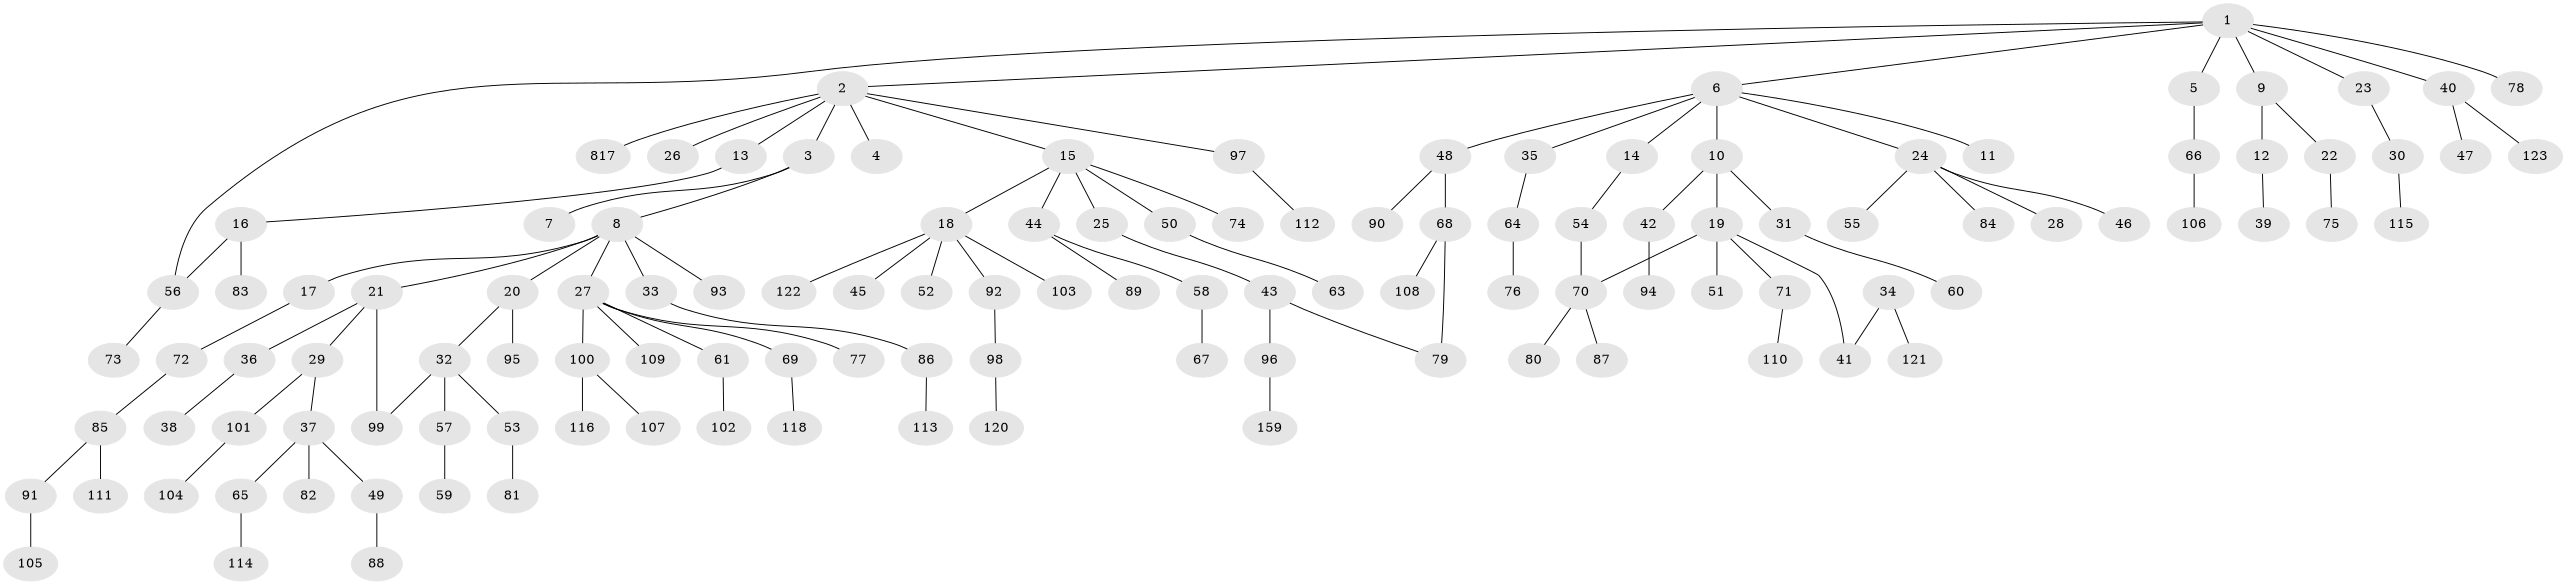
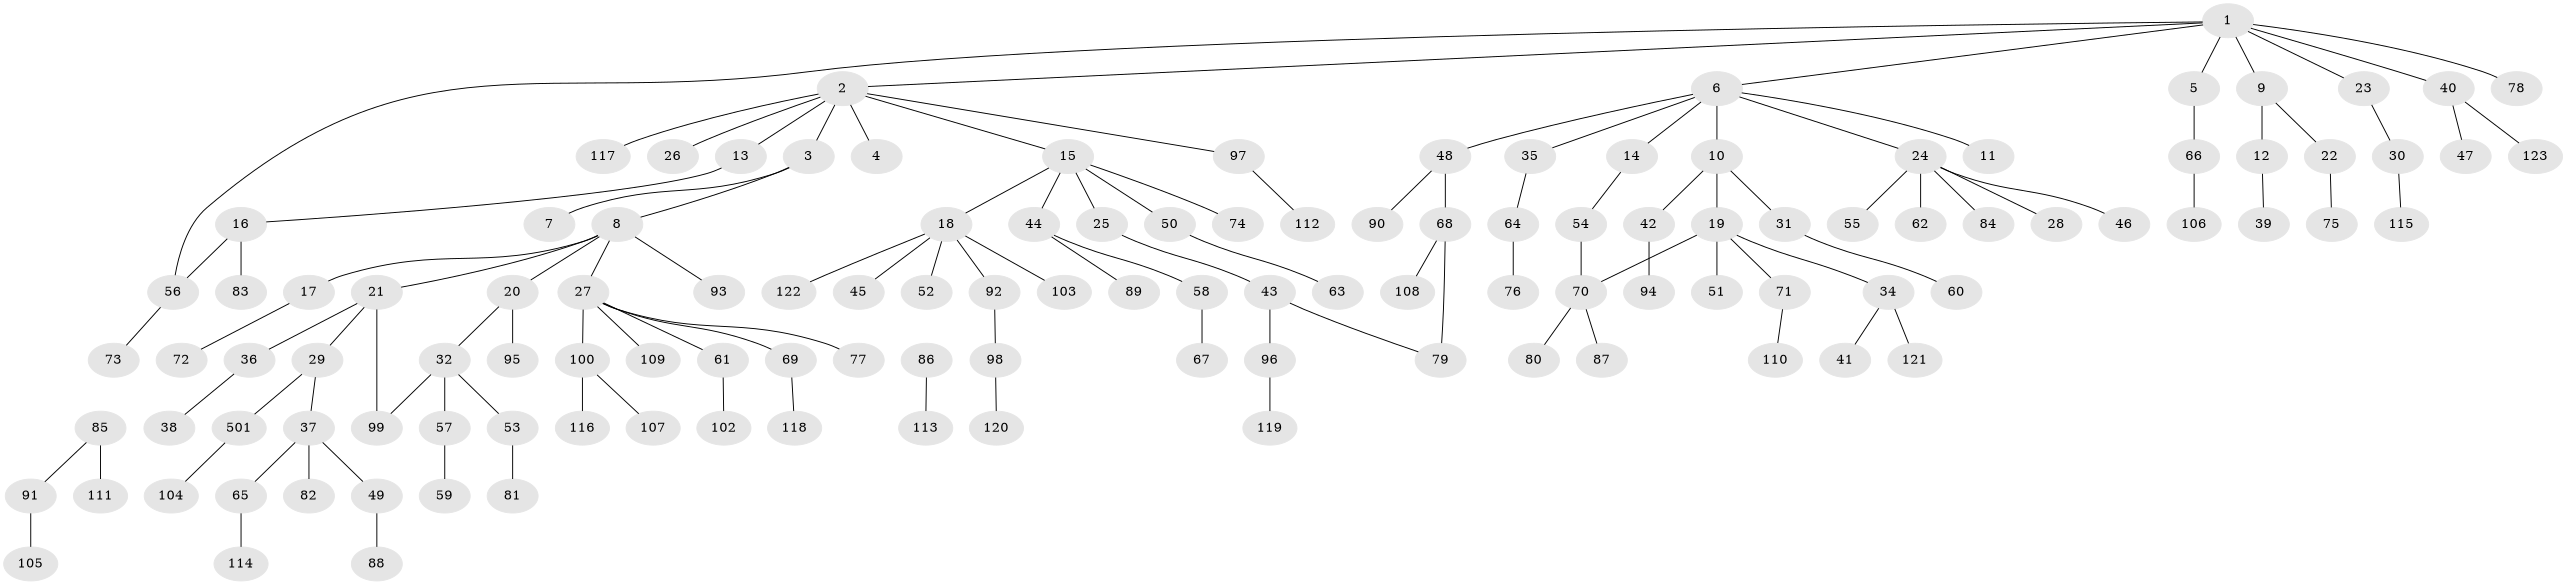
(603, 157) -> (603, 157)
none -> (1921, 224)
(1811, 271) -> (1802, 259)
(651, 292) -> none
(141, 394) -> none
(239, 428) -> (239, 428)
(1270, 428) -> (1270, 428)
